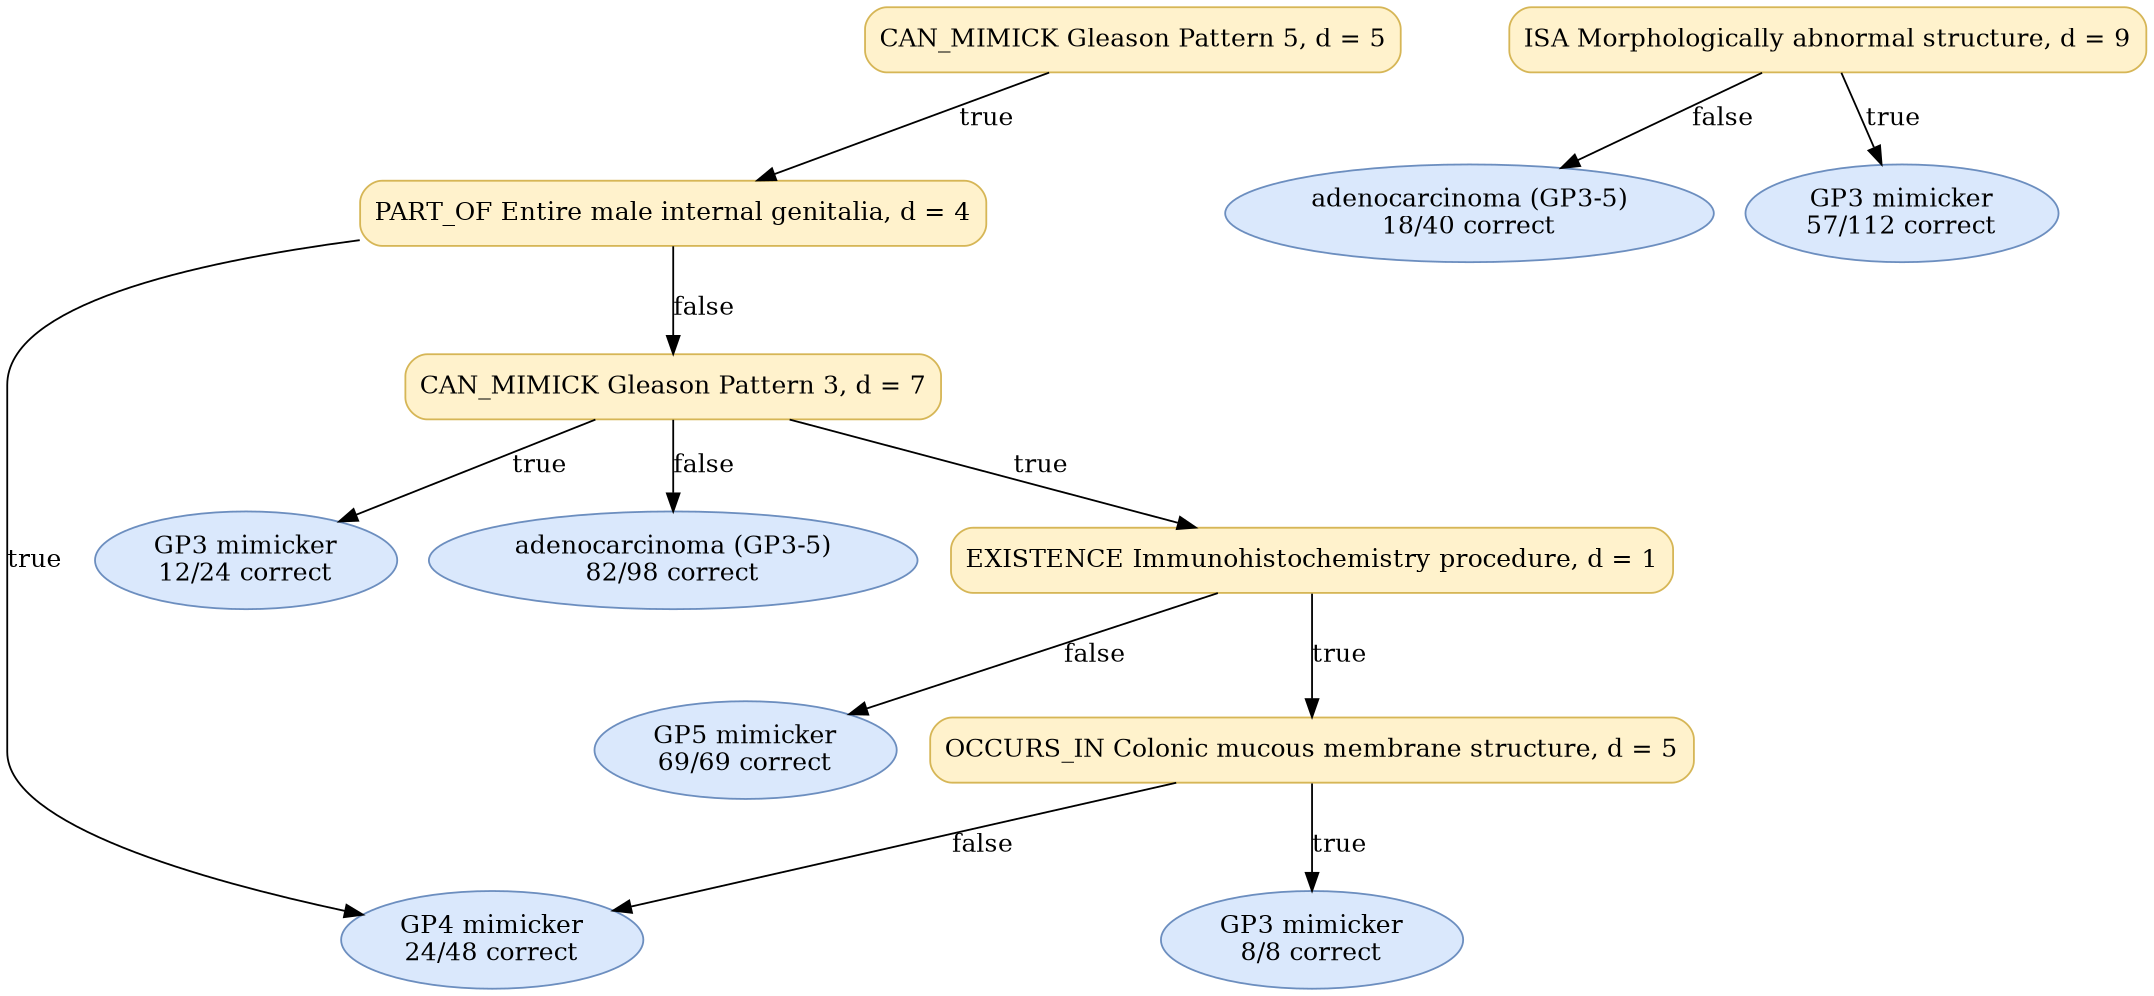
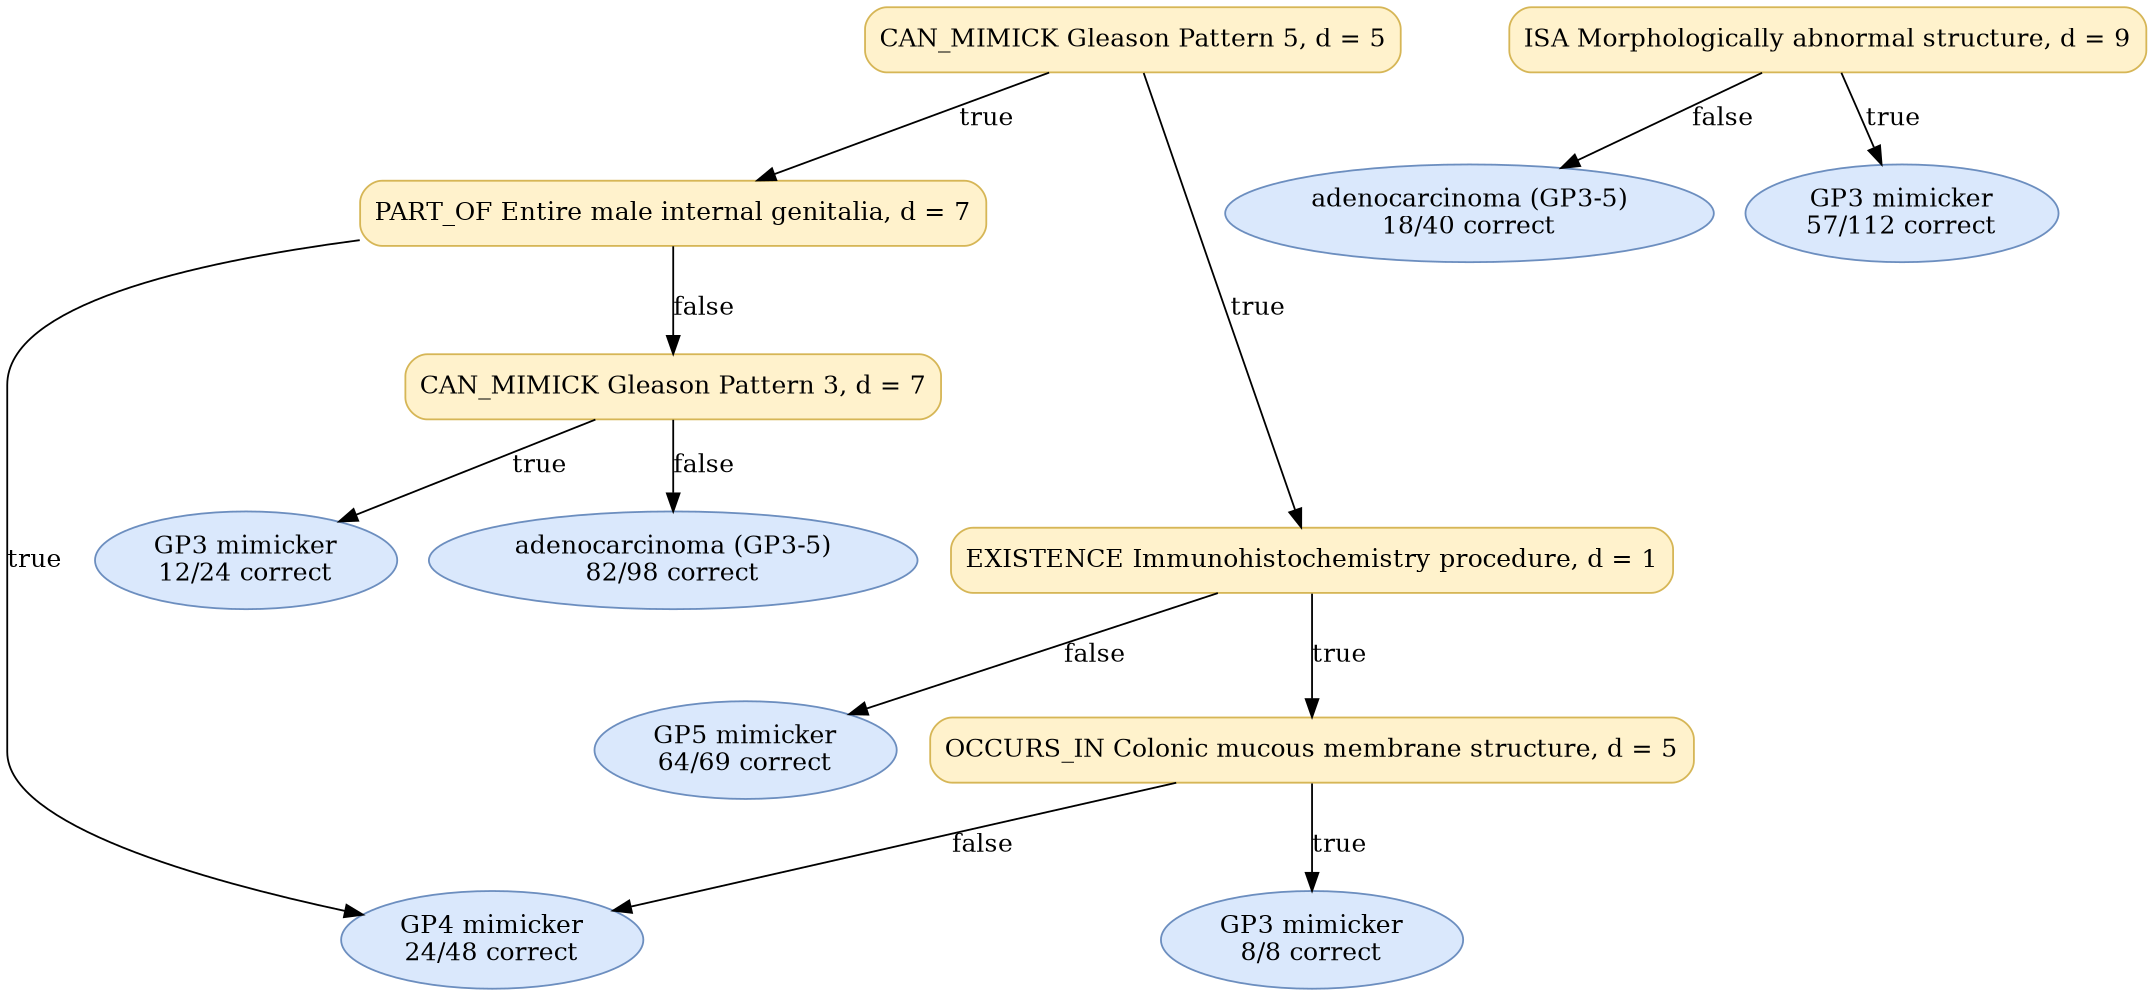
(673, 213) -> (673, 213)
(984, 471) -> (1219, 292)
(746, 763) -> (746, 763)
